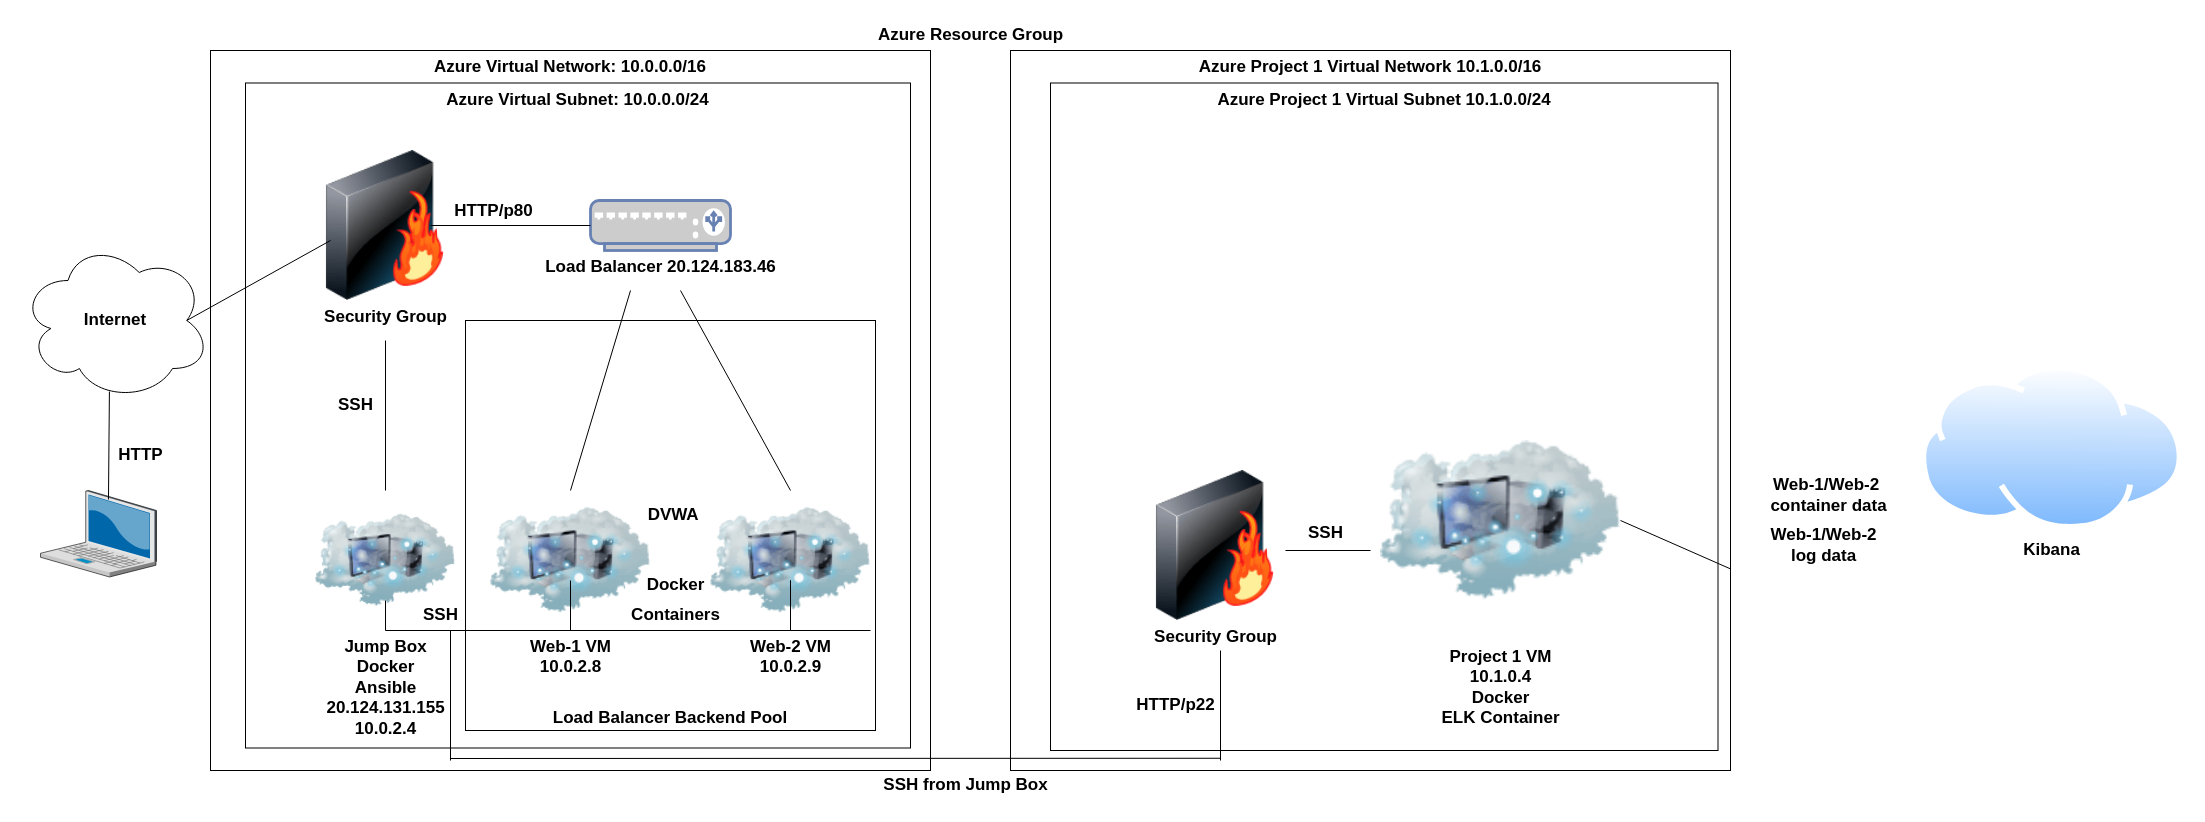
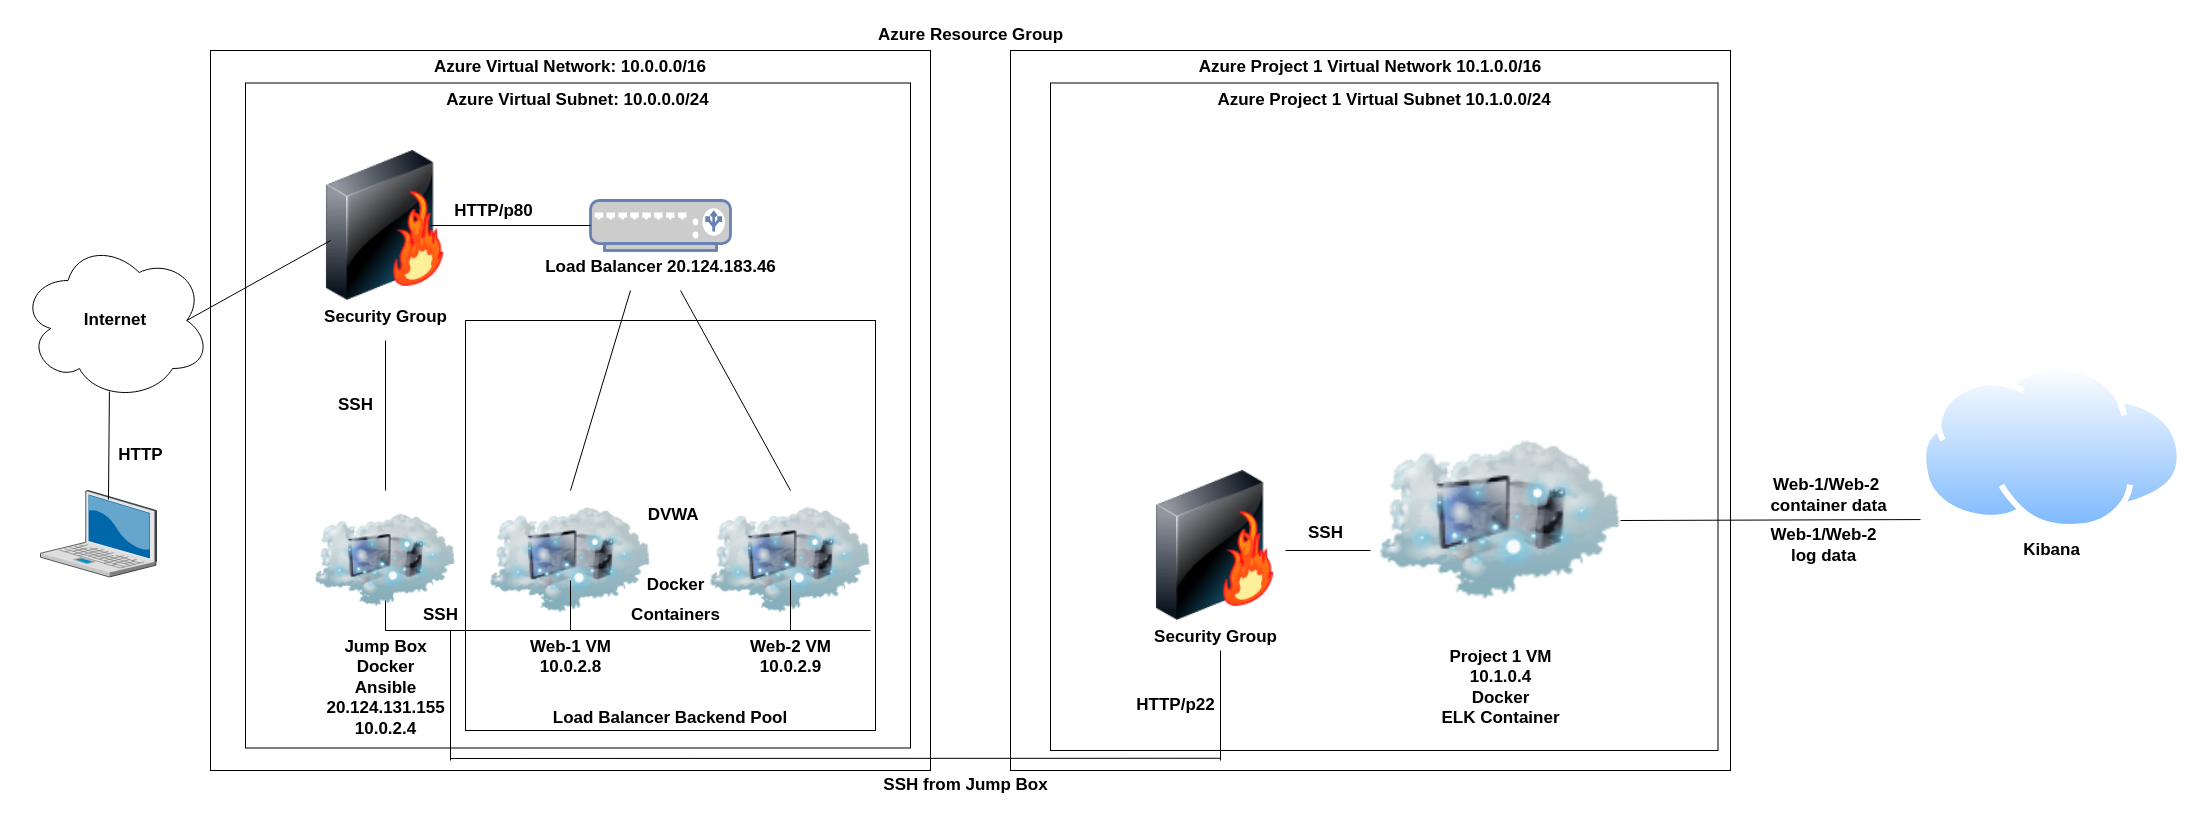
(1676, 545) -> (1771, 520)
